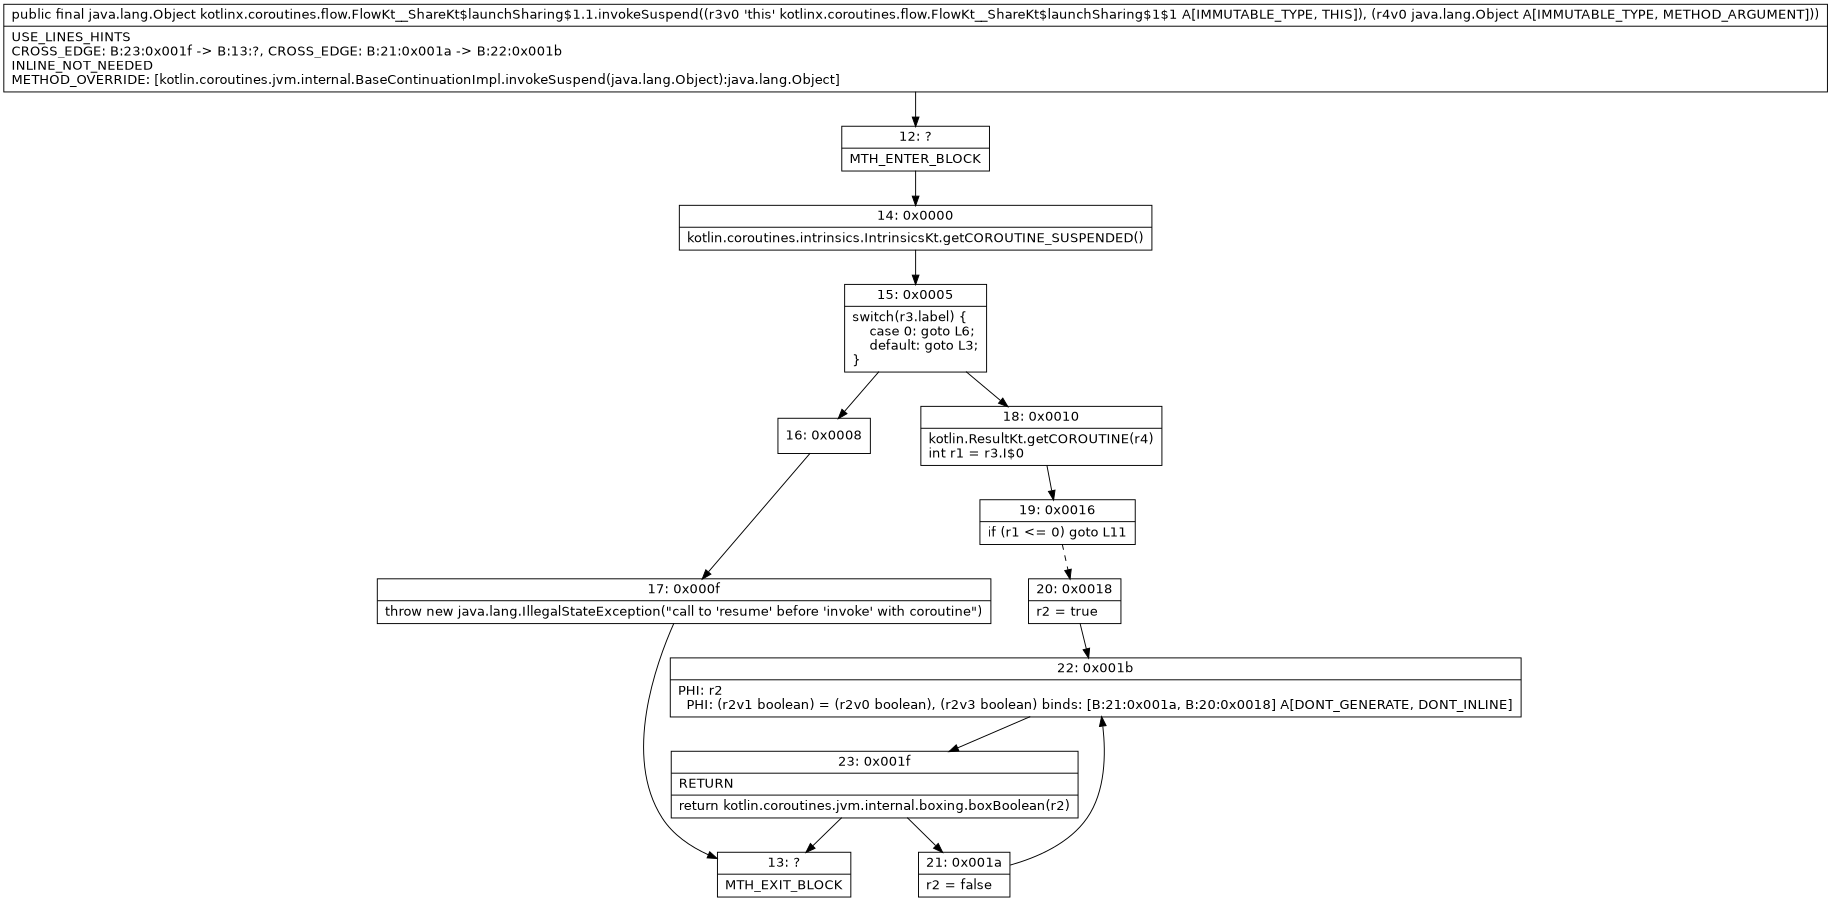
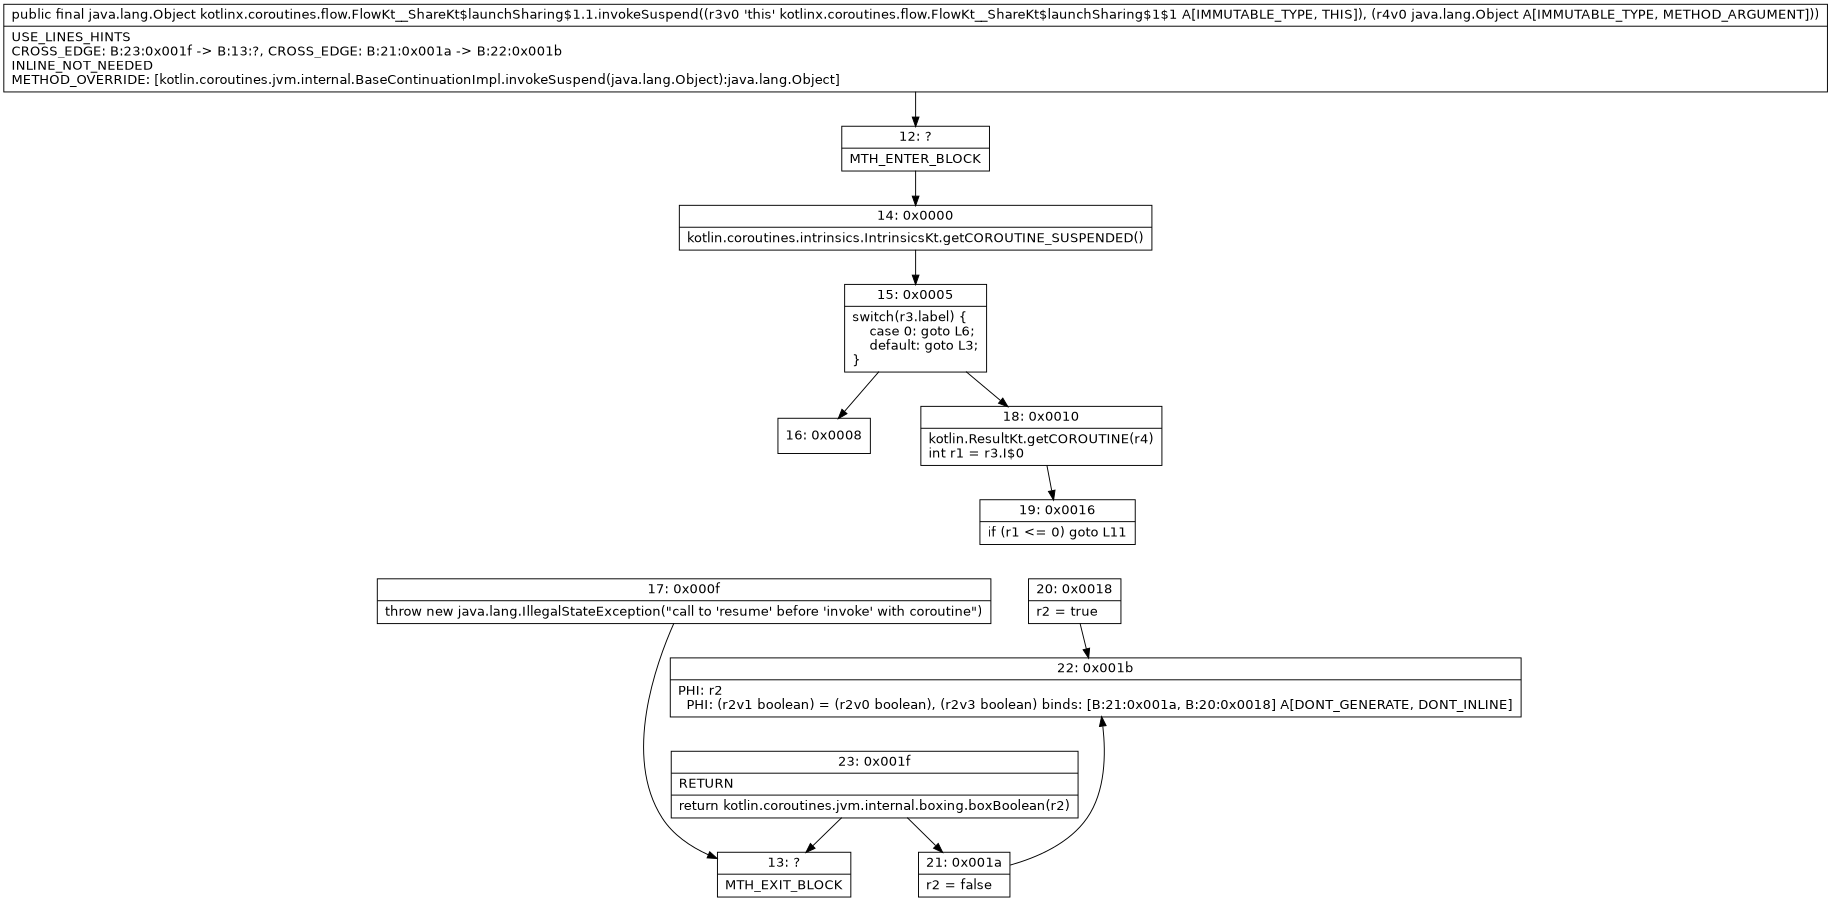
(759, 512) -> none
(1065, 557) -> none
(994, 732) -> none
